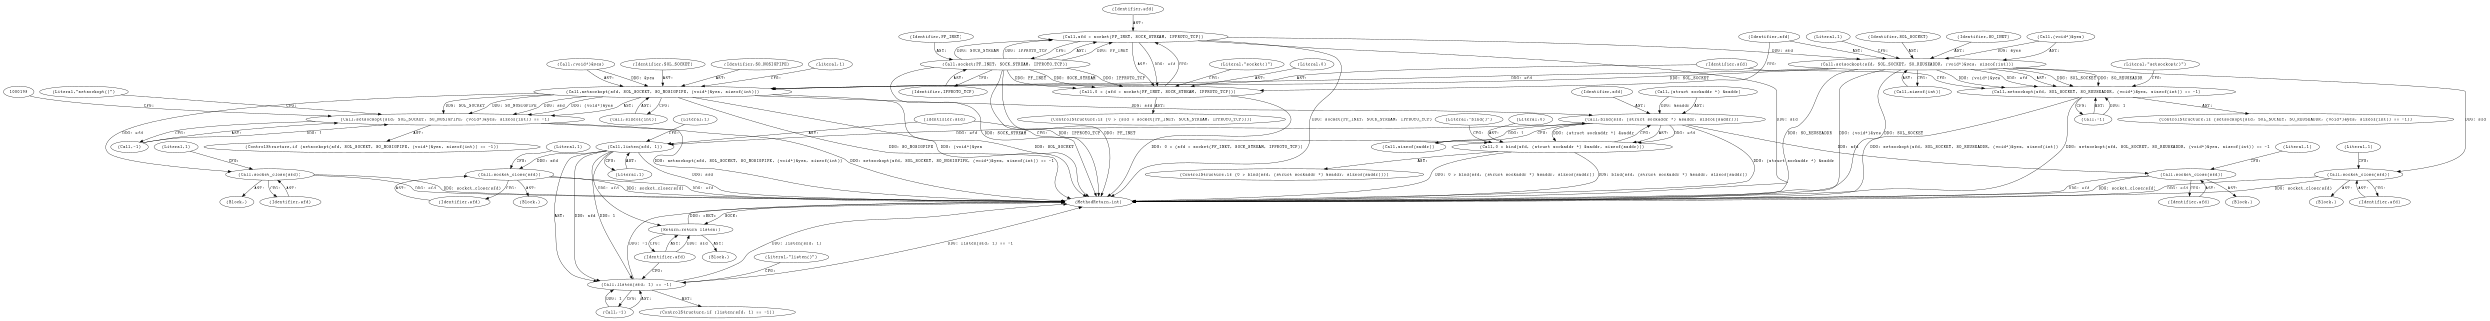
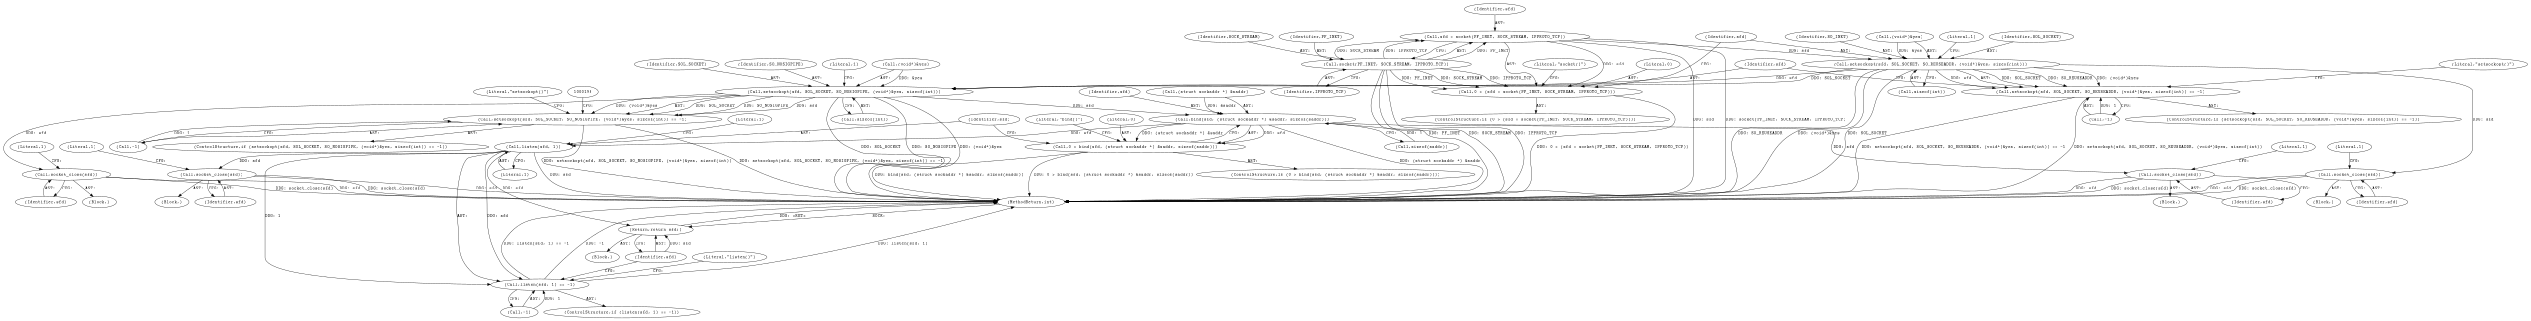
none -> (1229, 37)
(1179, 62) -> none
(691, 230) -> (656, 230)
